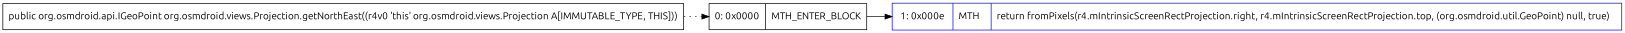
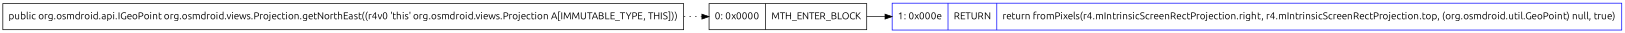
(969, 16) -> (972, 16)
